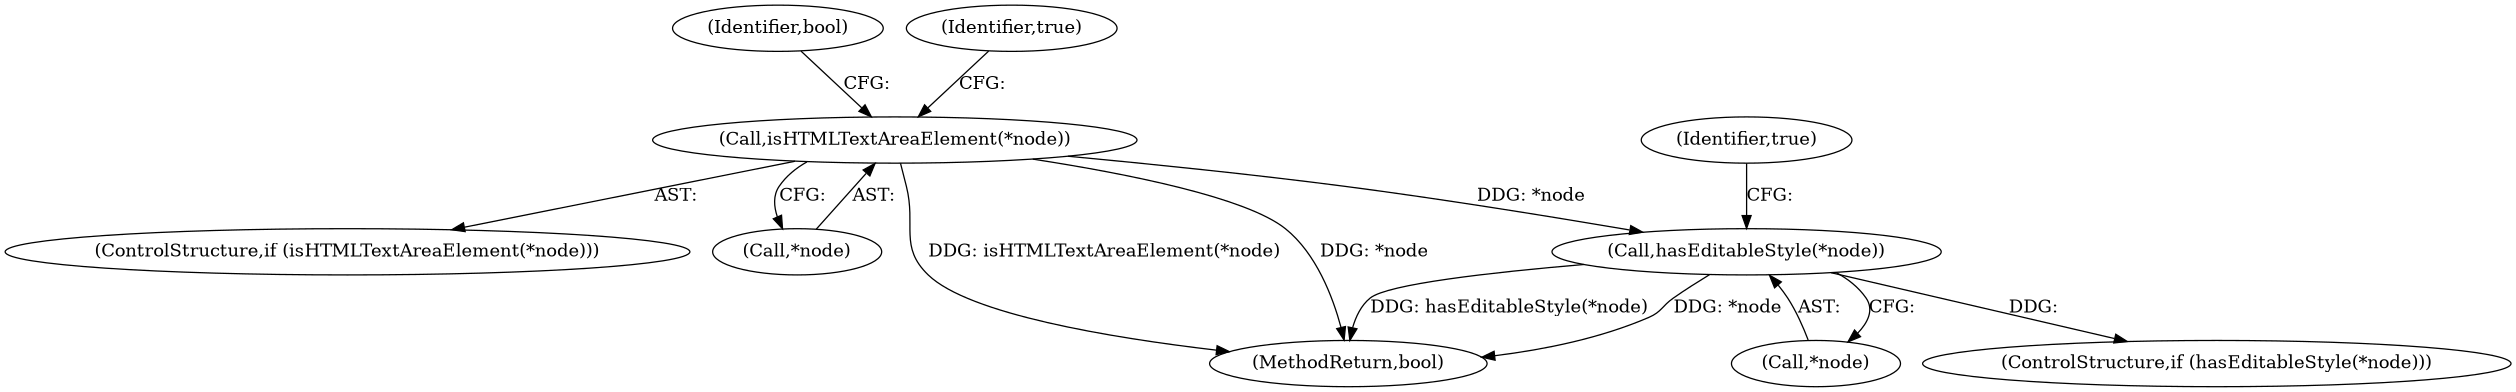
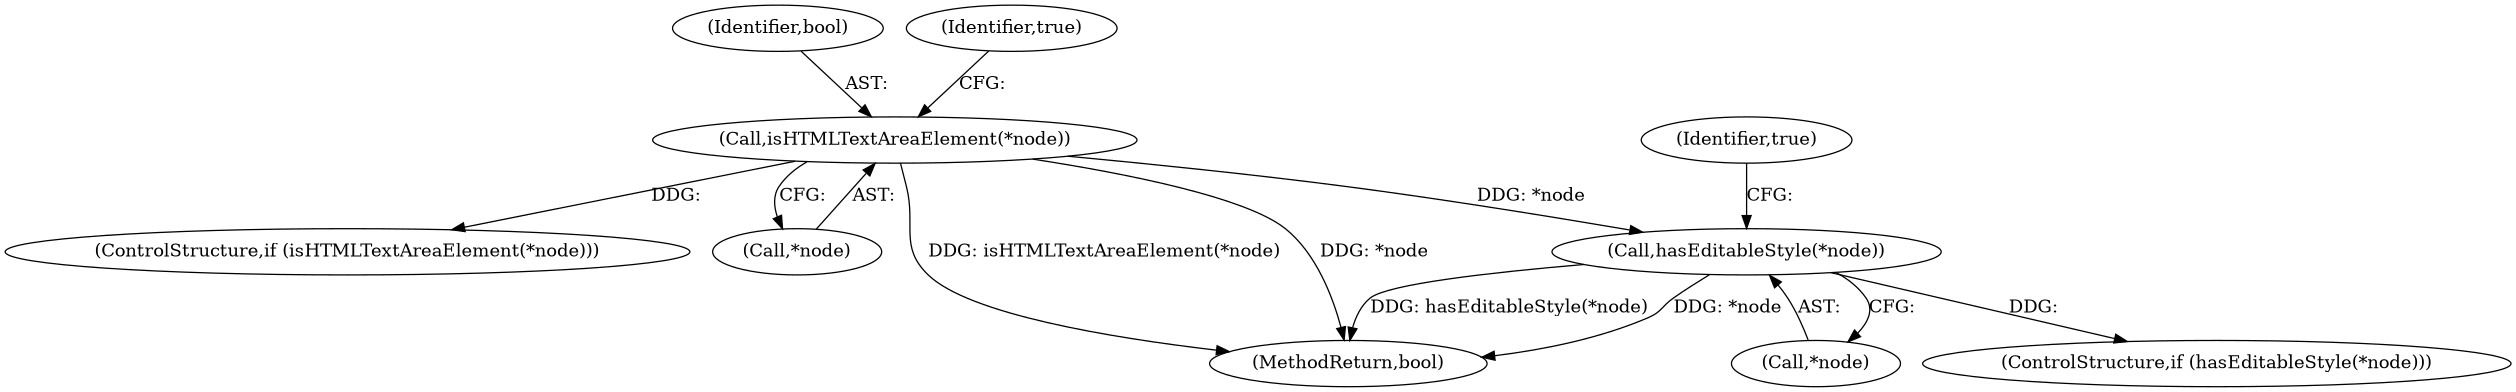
(870, 84) -> (870, 84)
(679, 196) -> (679, 196)
